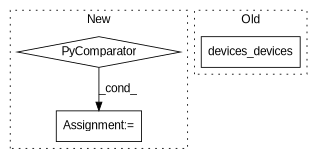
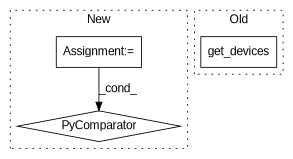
(251, 52) -> (239, 52)
(99, 85) -> (99, 85)
